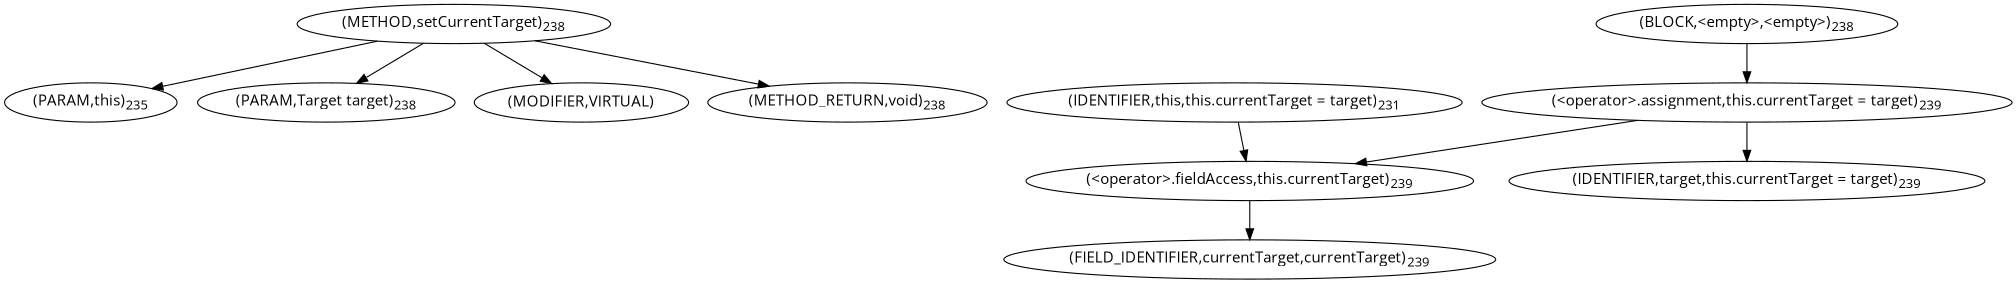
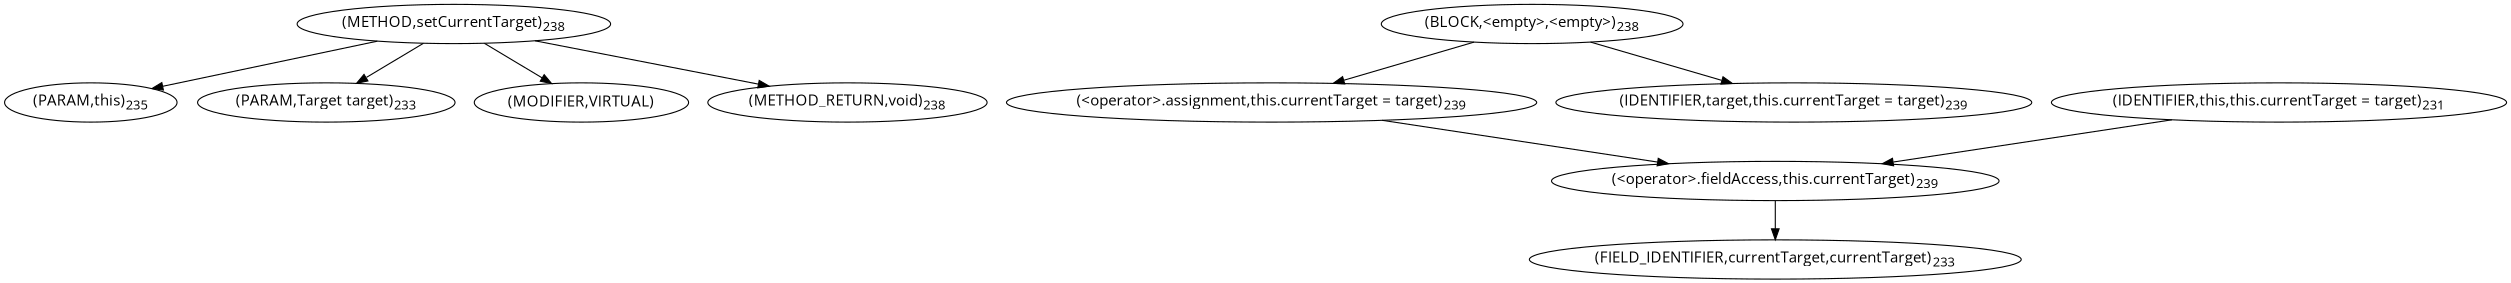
(405, 101) -> (405, 101)
(1747, 136) -> (1656, 61)
(1419, 258) -> (1944, 258)
